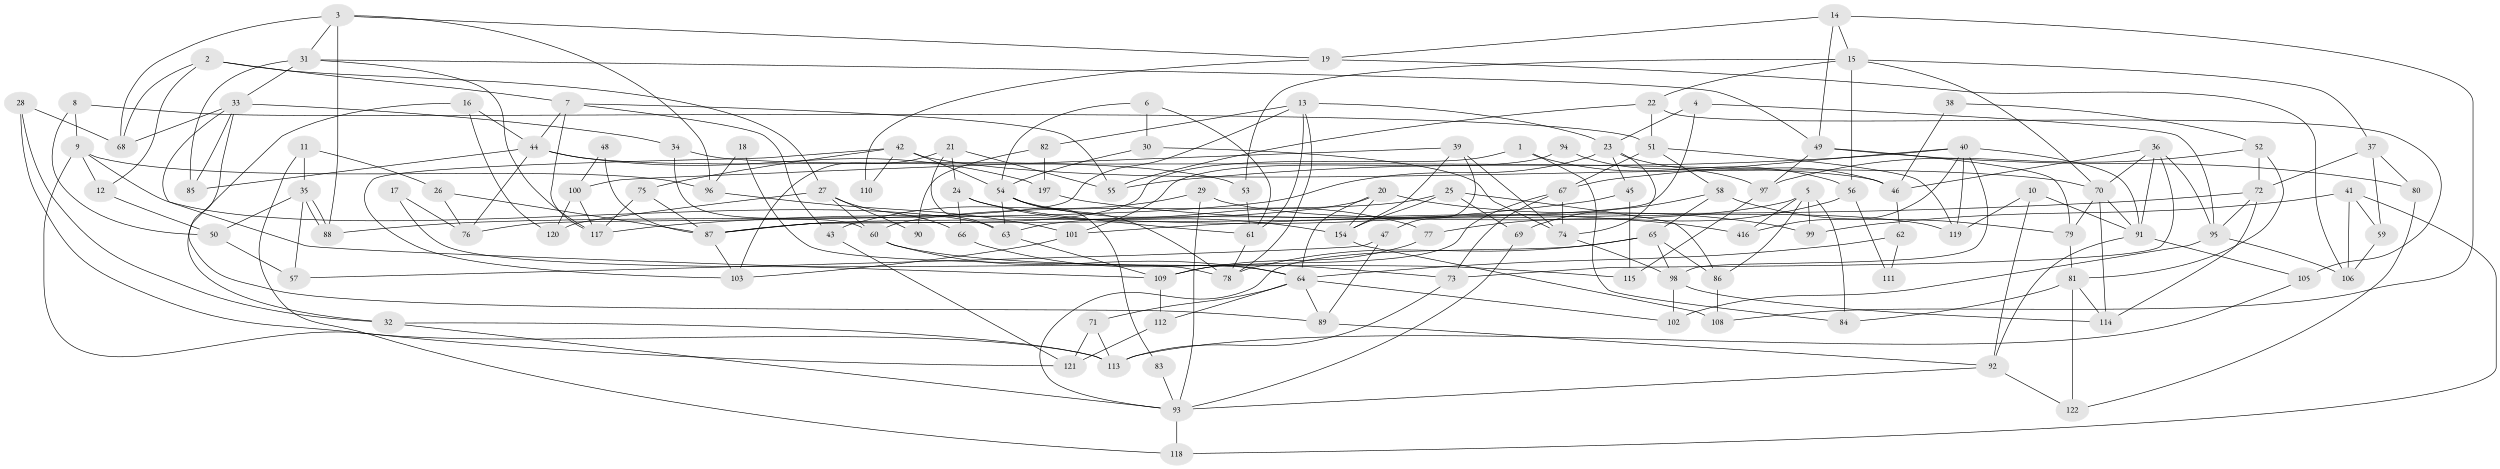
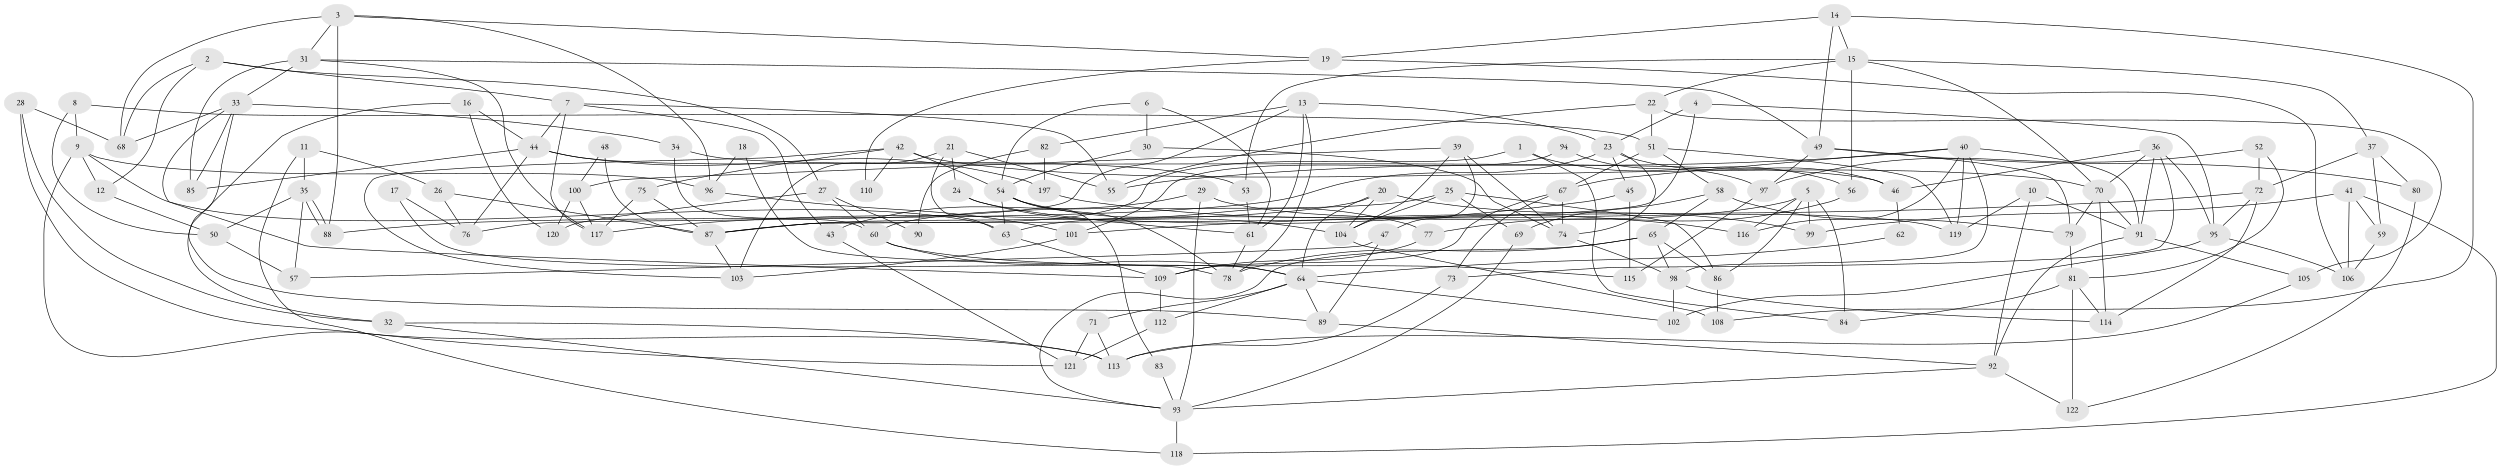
(1950, 103) -> none
(962, 235) -> none
(1341, 235) -> (1341, 235)
(1743, 235) -> (1743, 235)
(1889, 279) -> none
